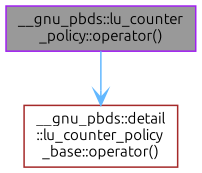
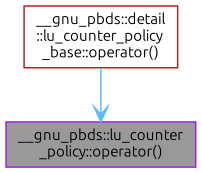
(101, 71) -> (101, 87)
